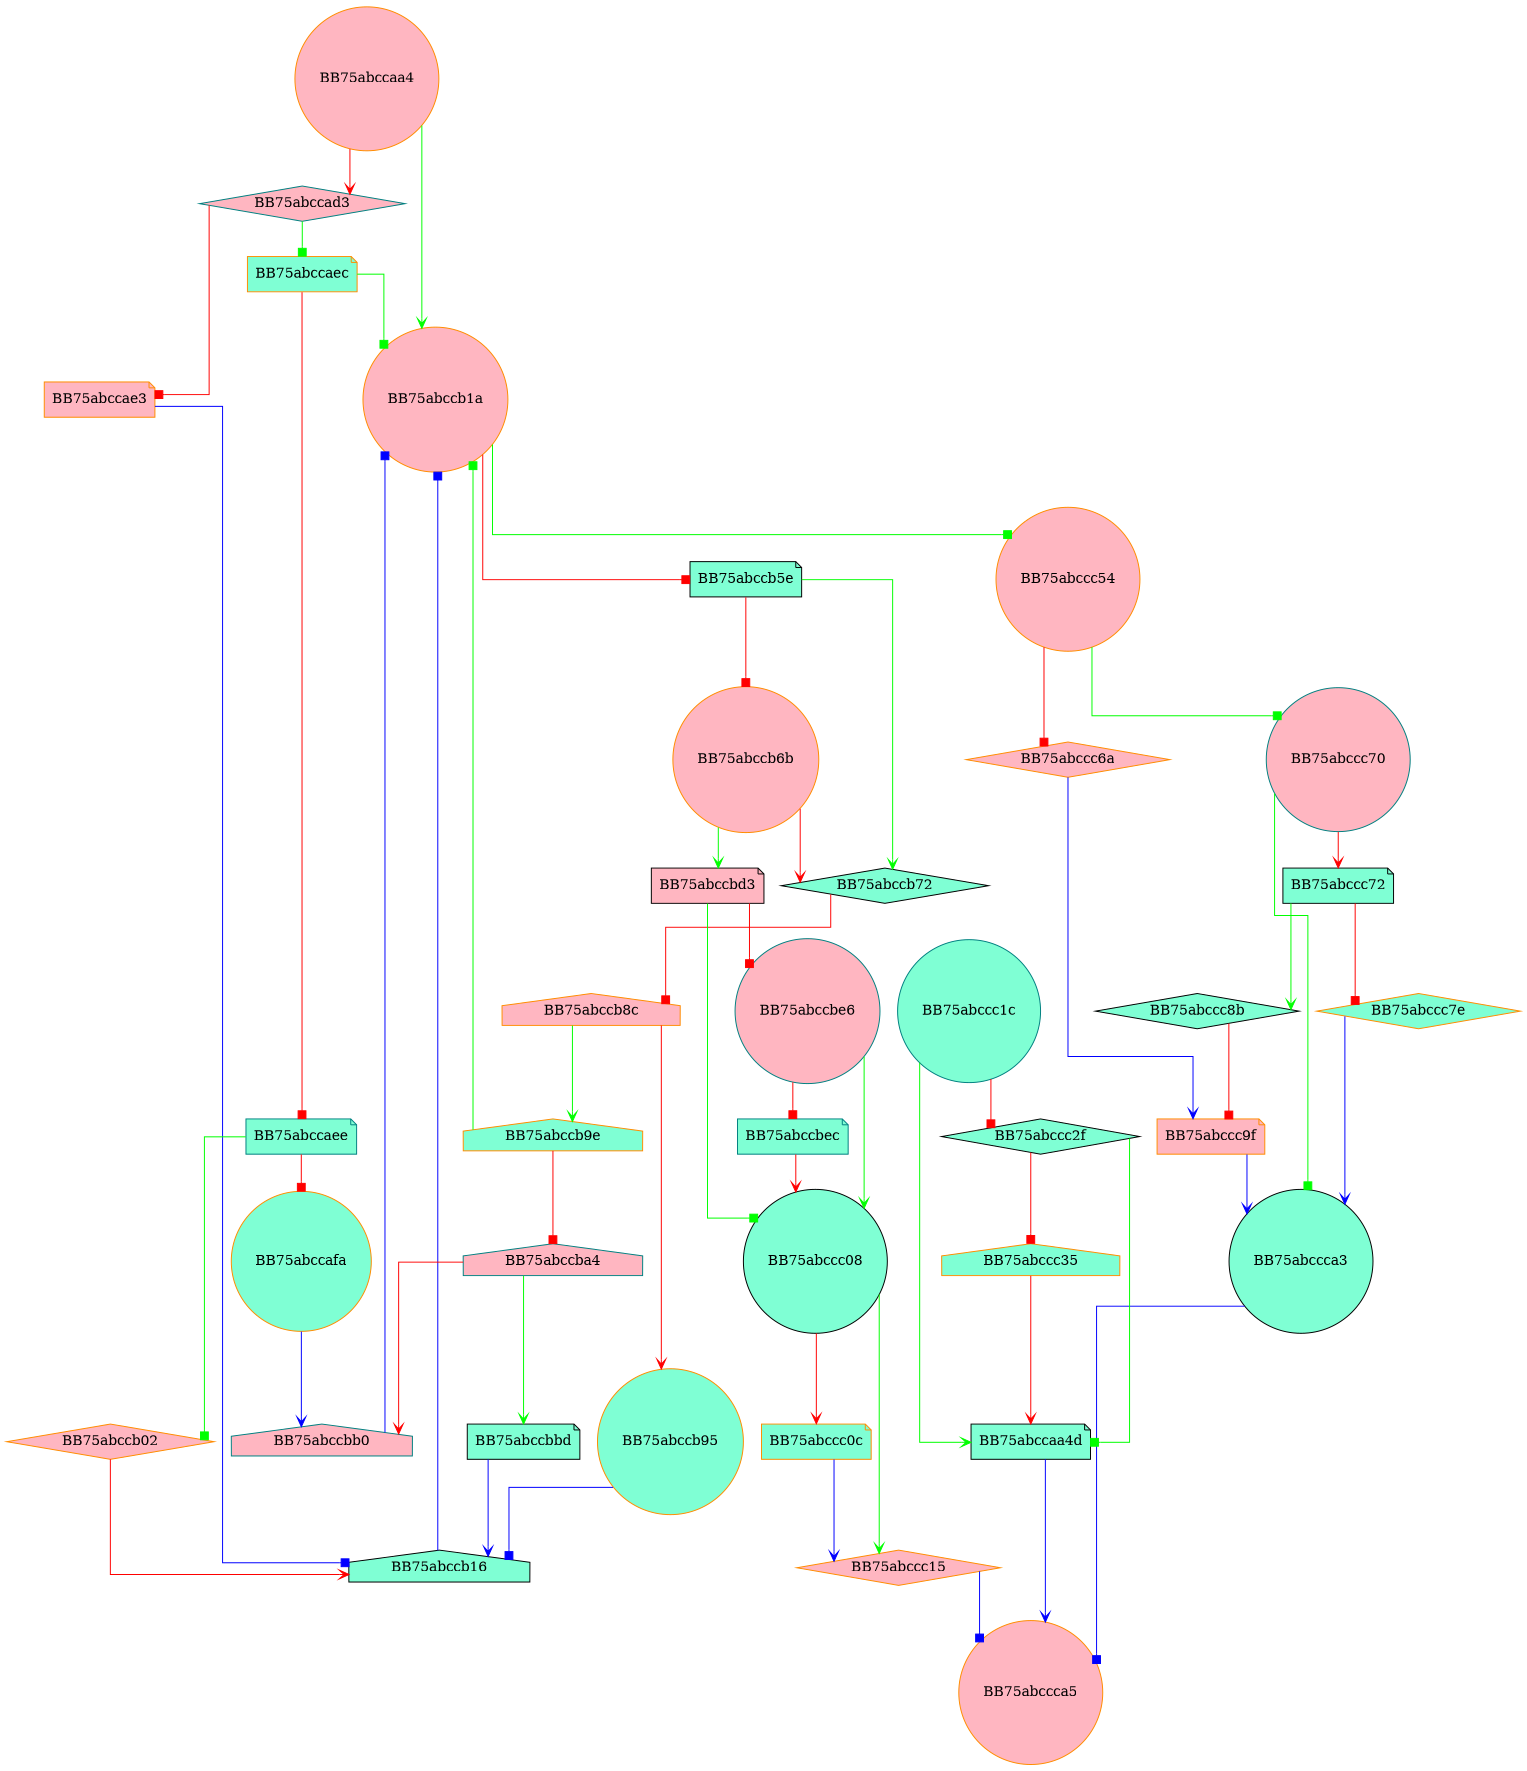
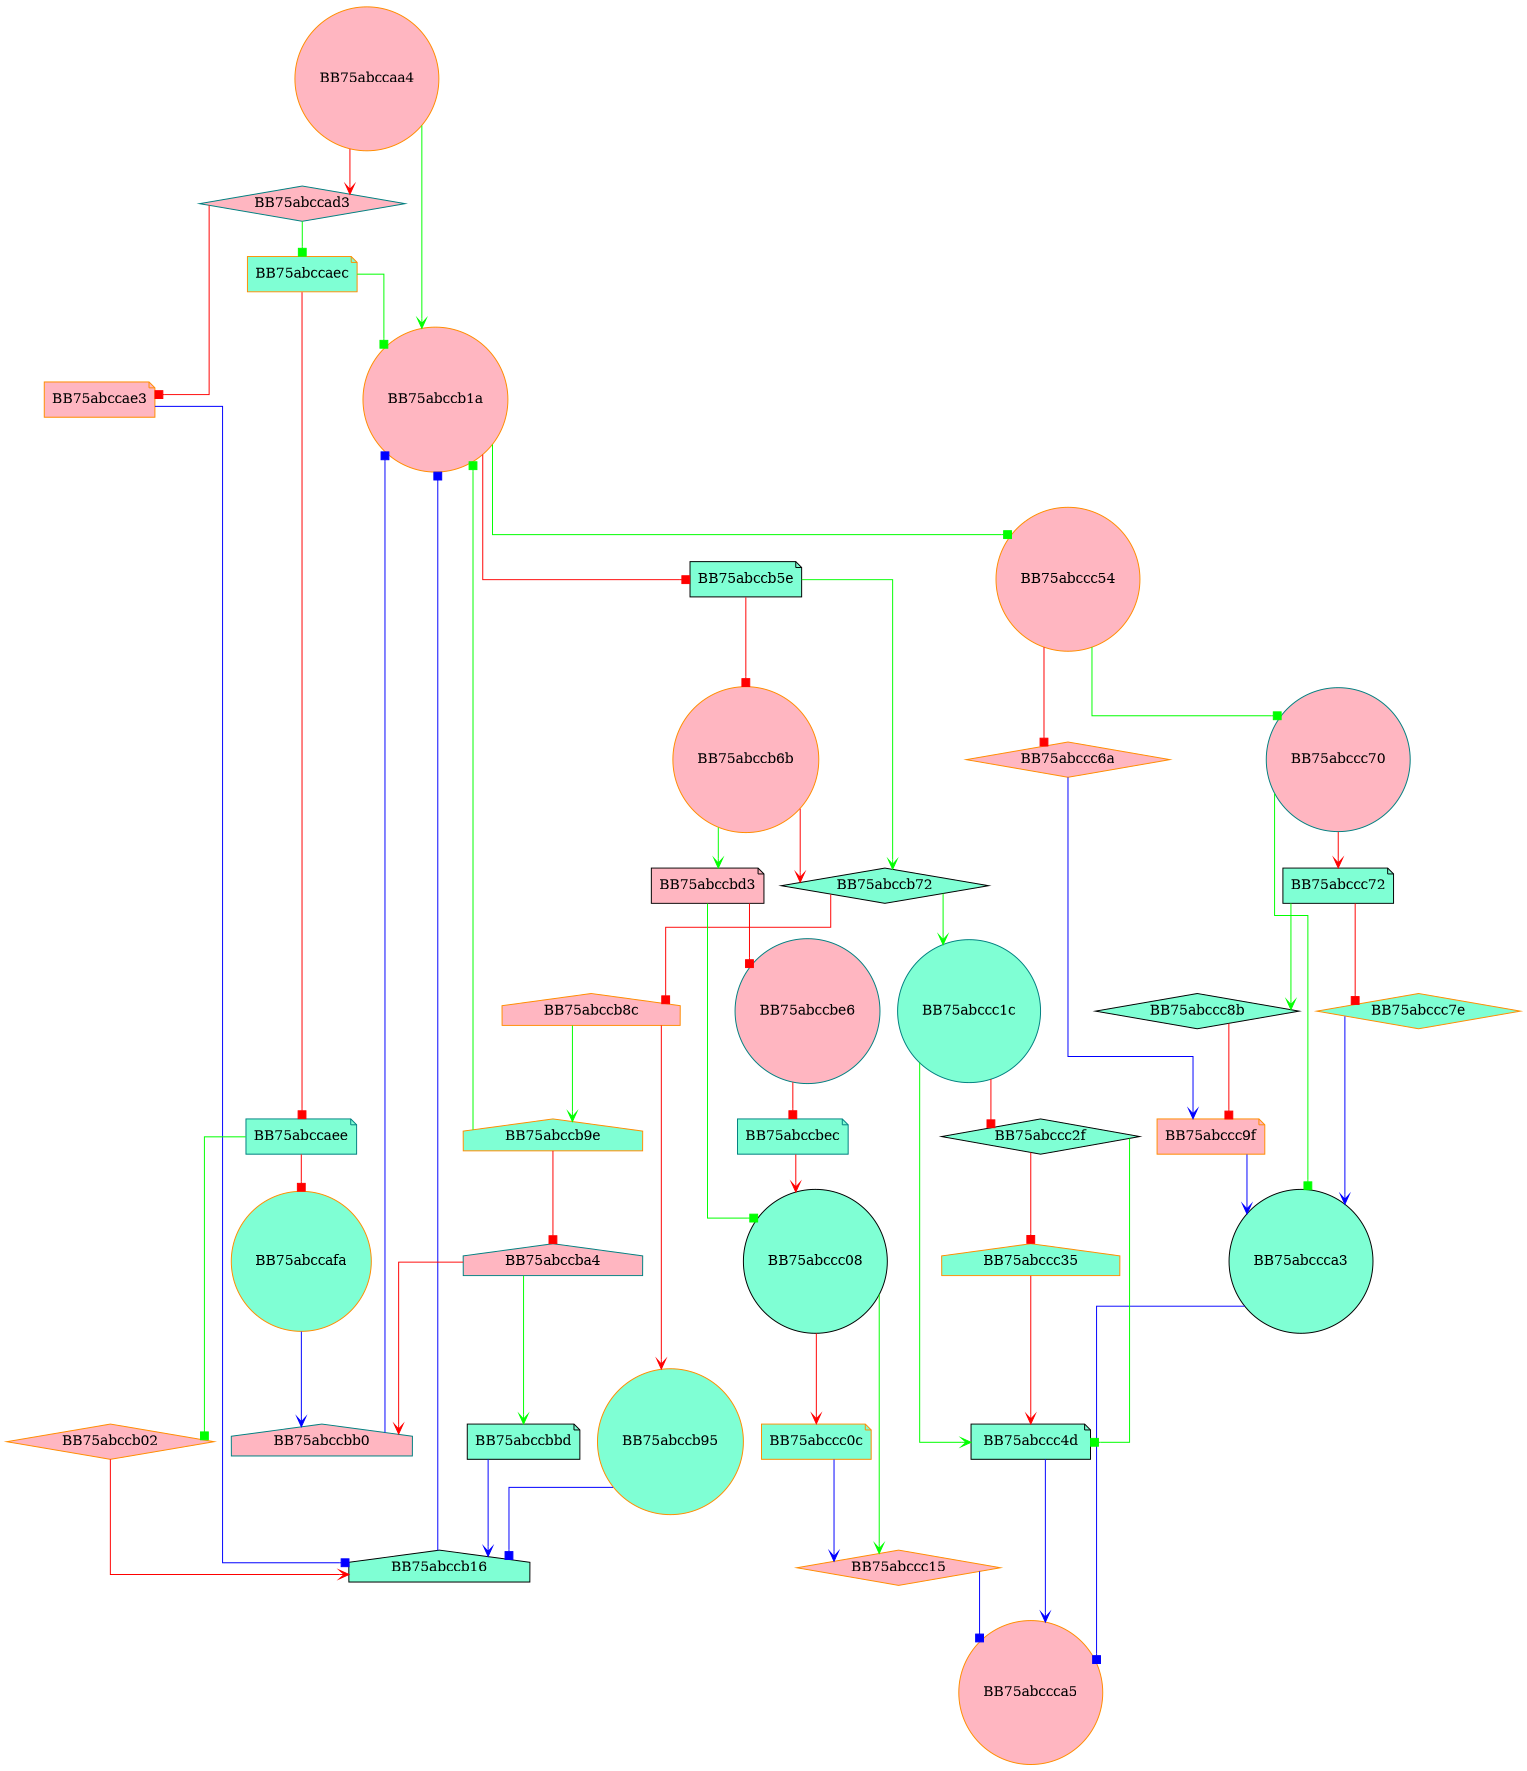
none -> (943, 914)
(864, 1128) -> none
(1031, 1442) -> (1031, 1442)
